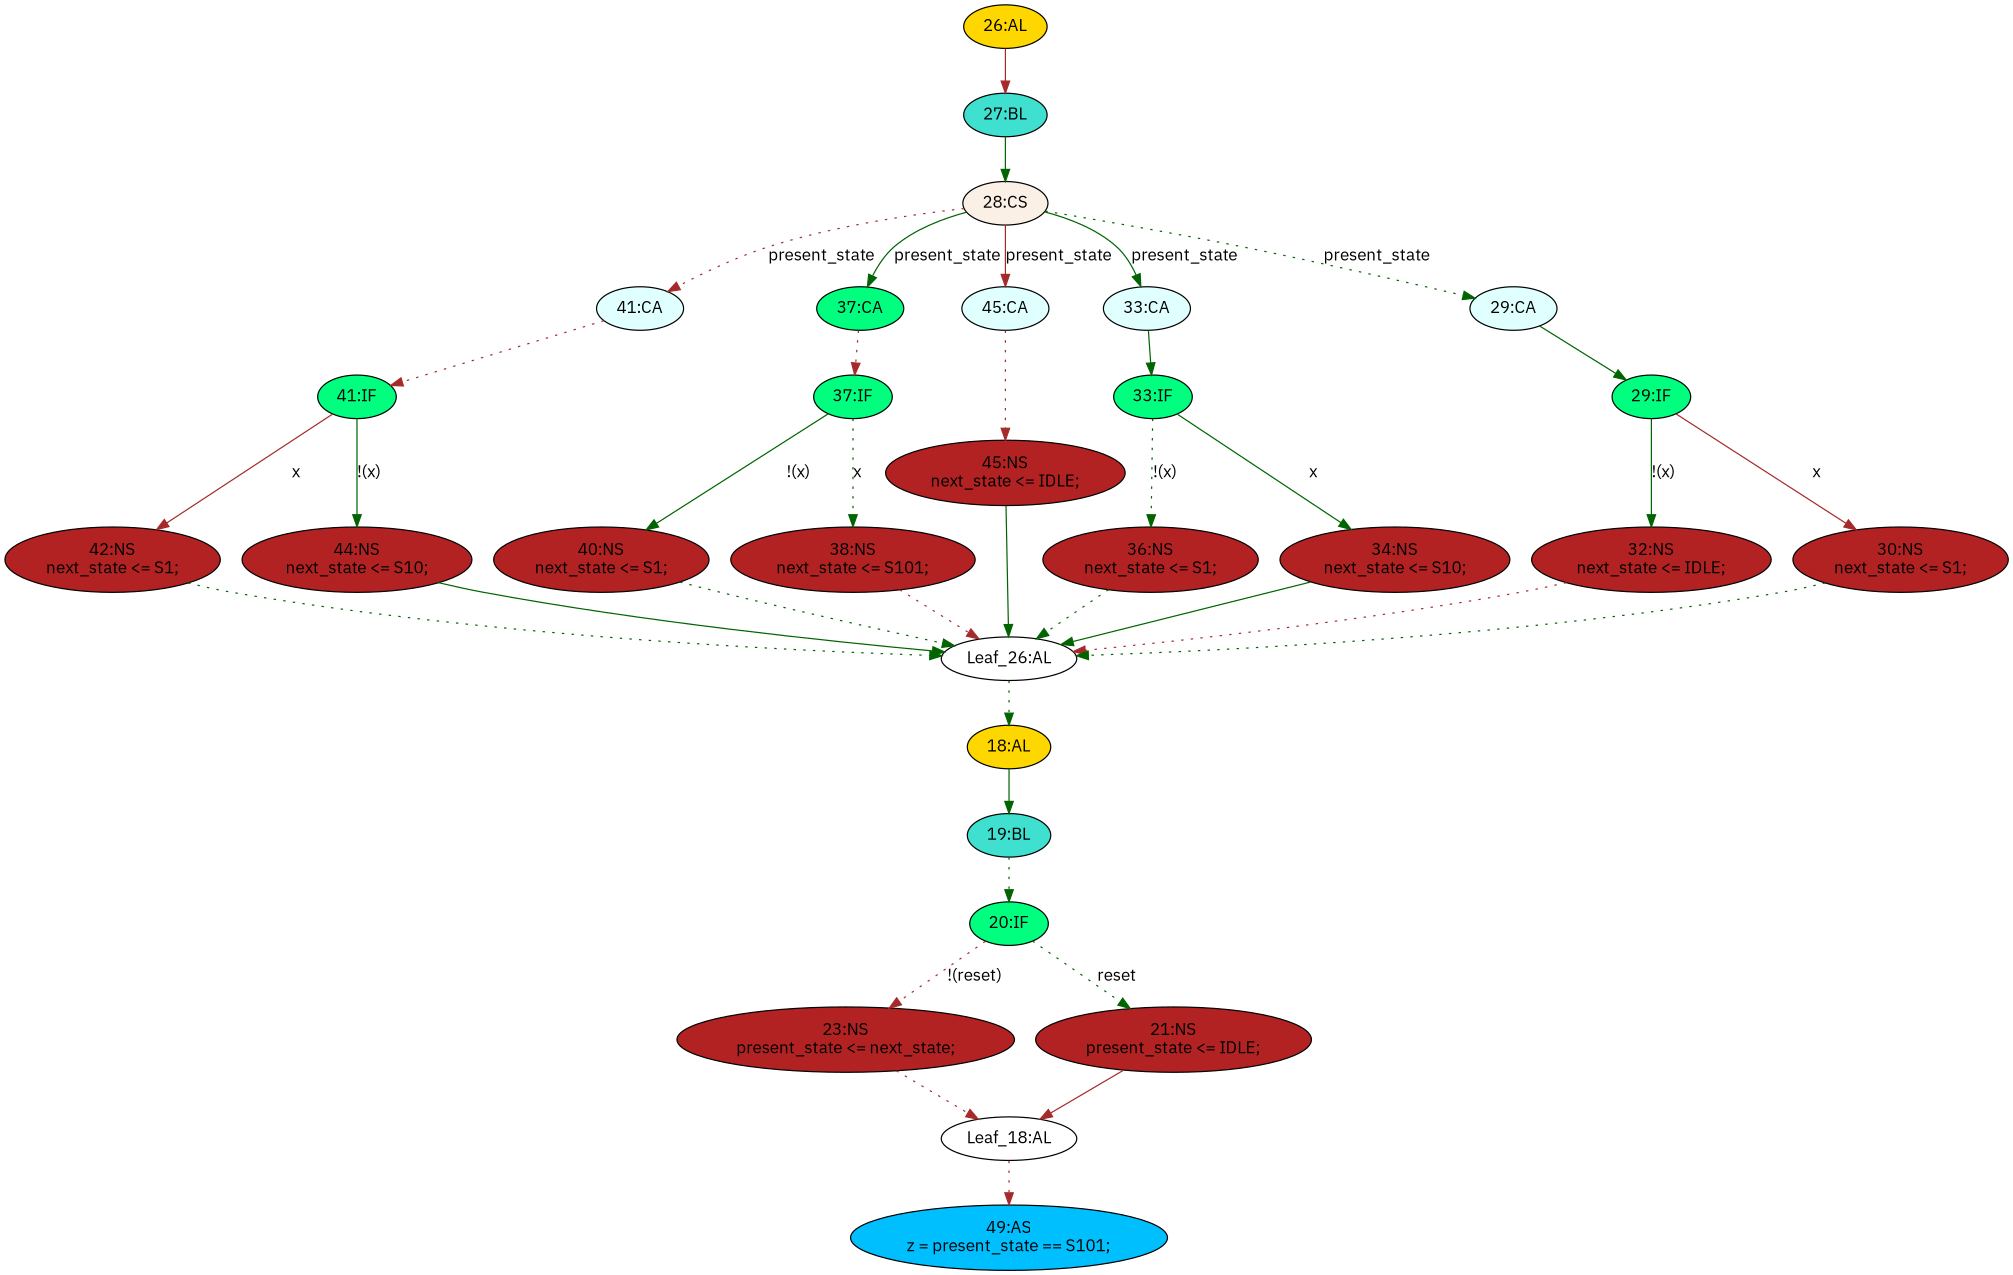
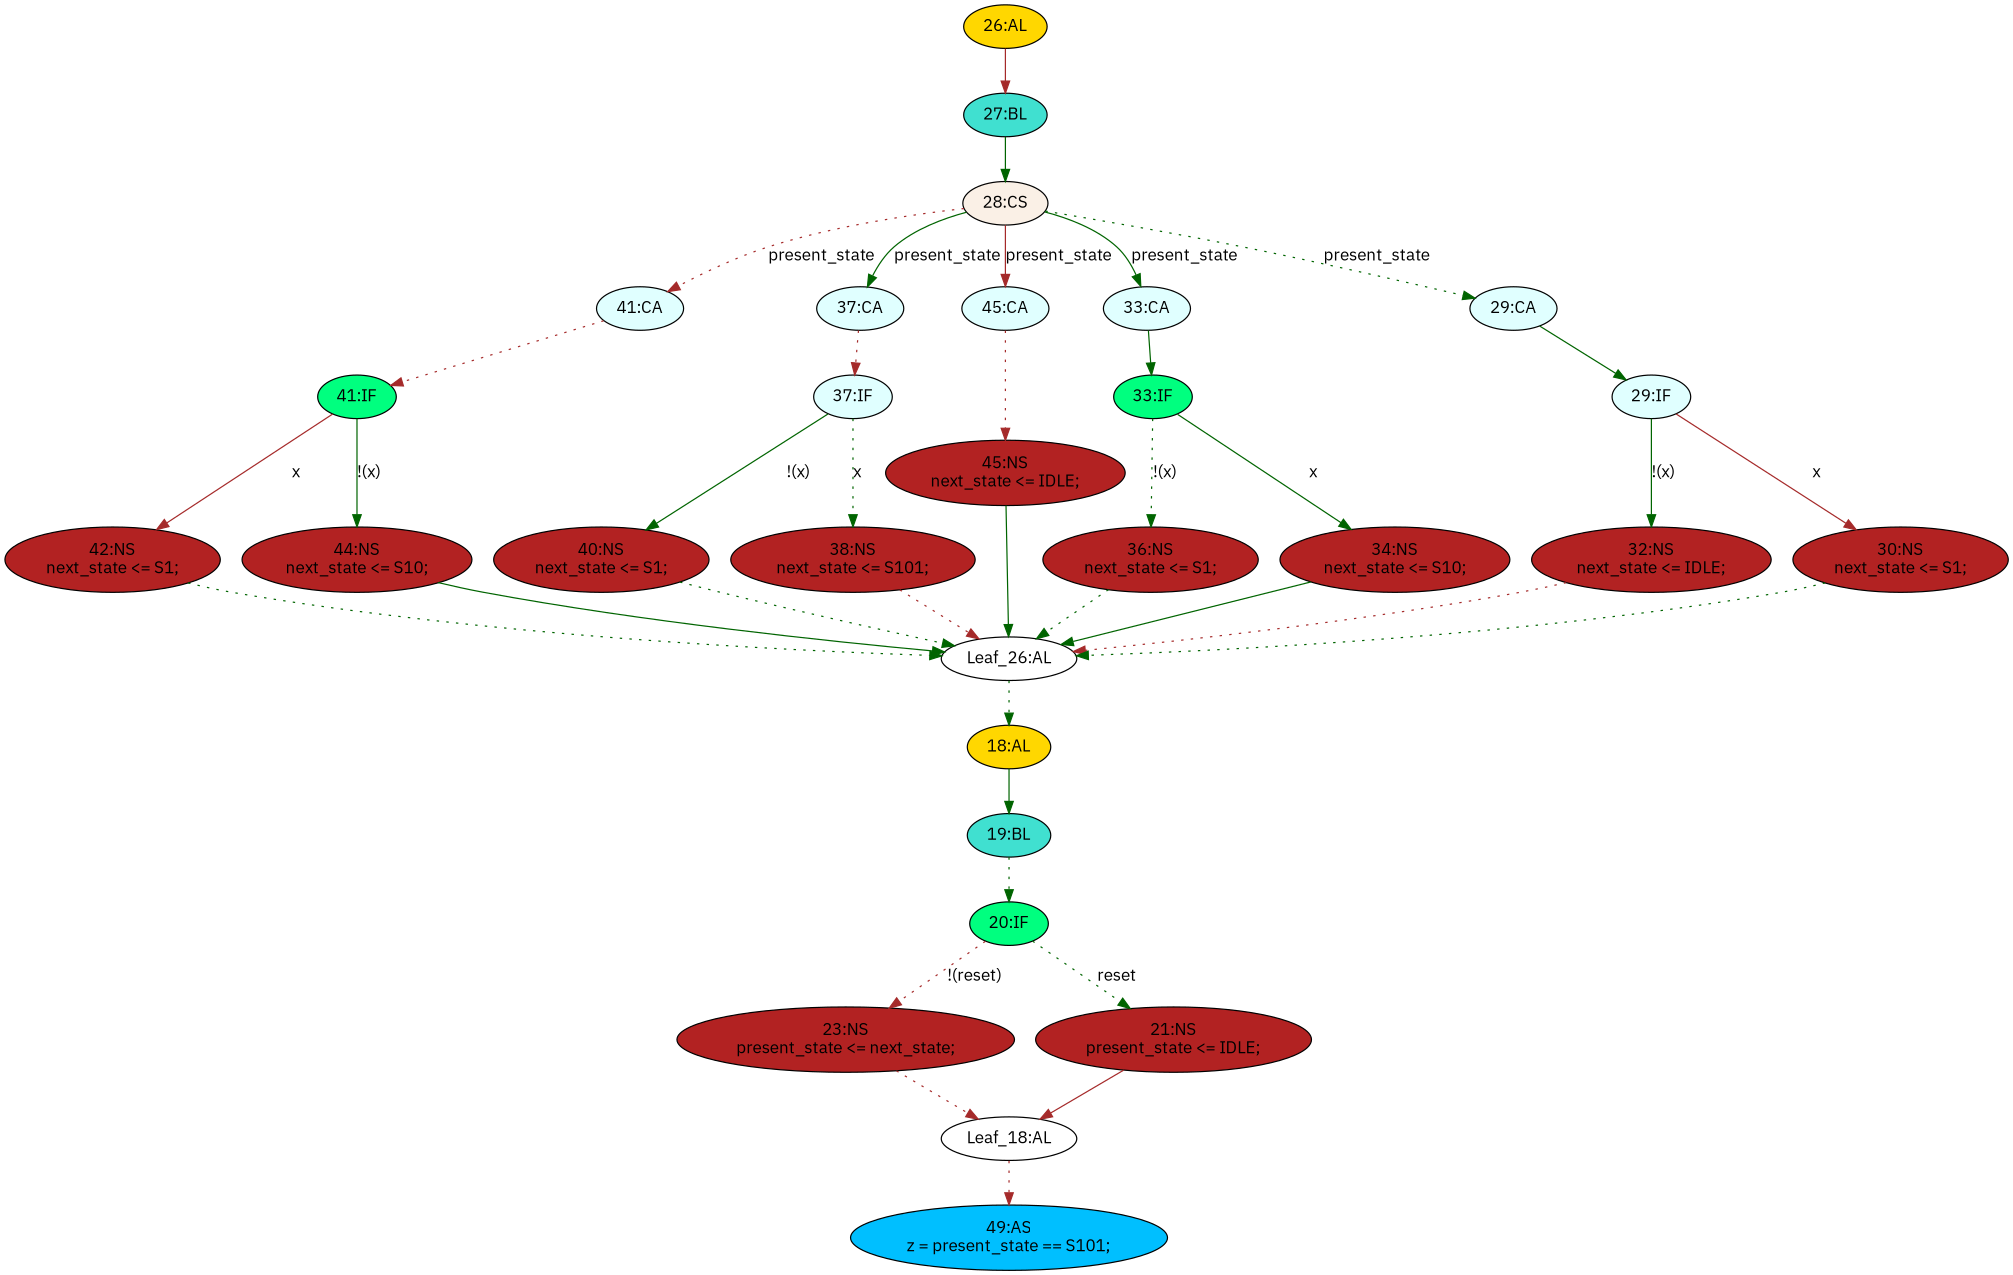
(860, 308) -> (860, 308)
(853, 397) -> (853, 397)
(1651, 397) -> (1651, 397)
